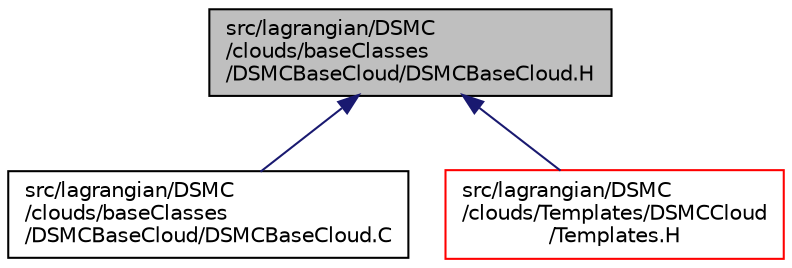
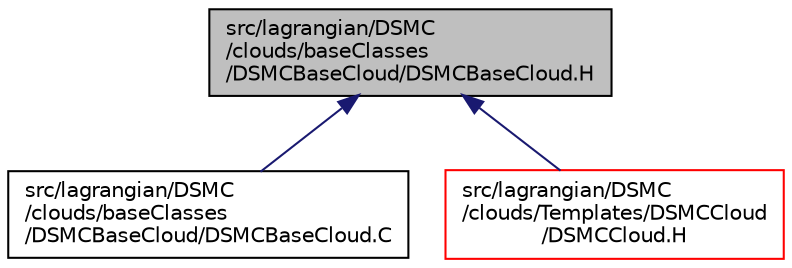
(615, 214) -> (615, 214)
